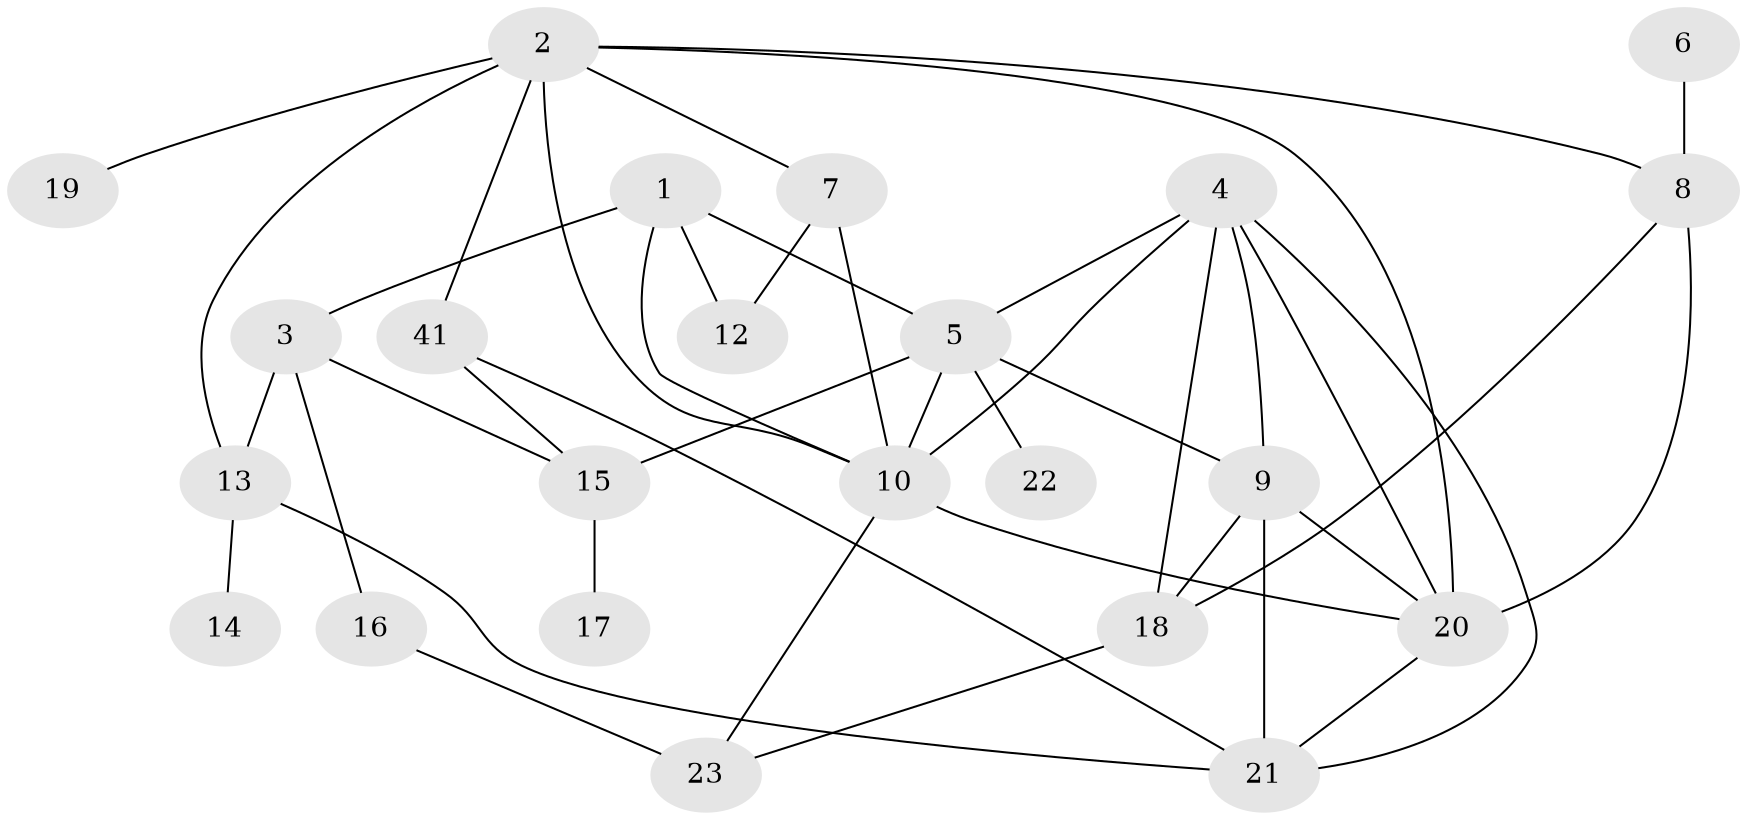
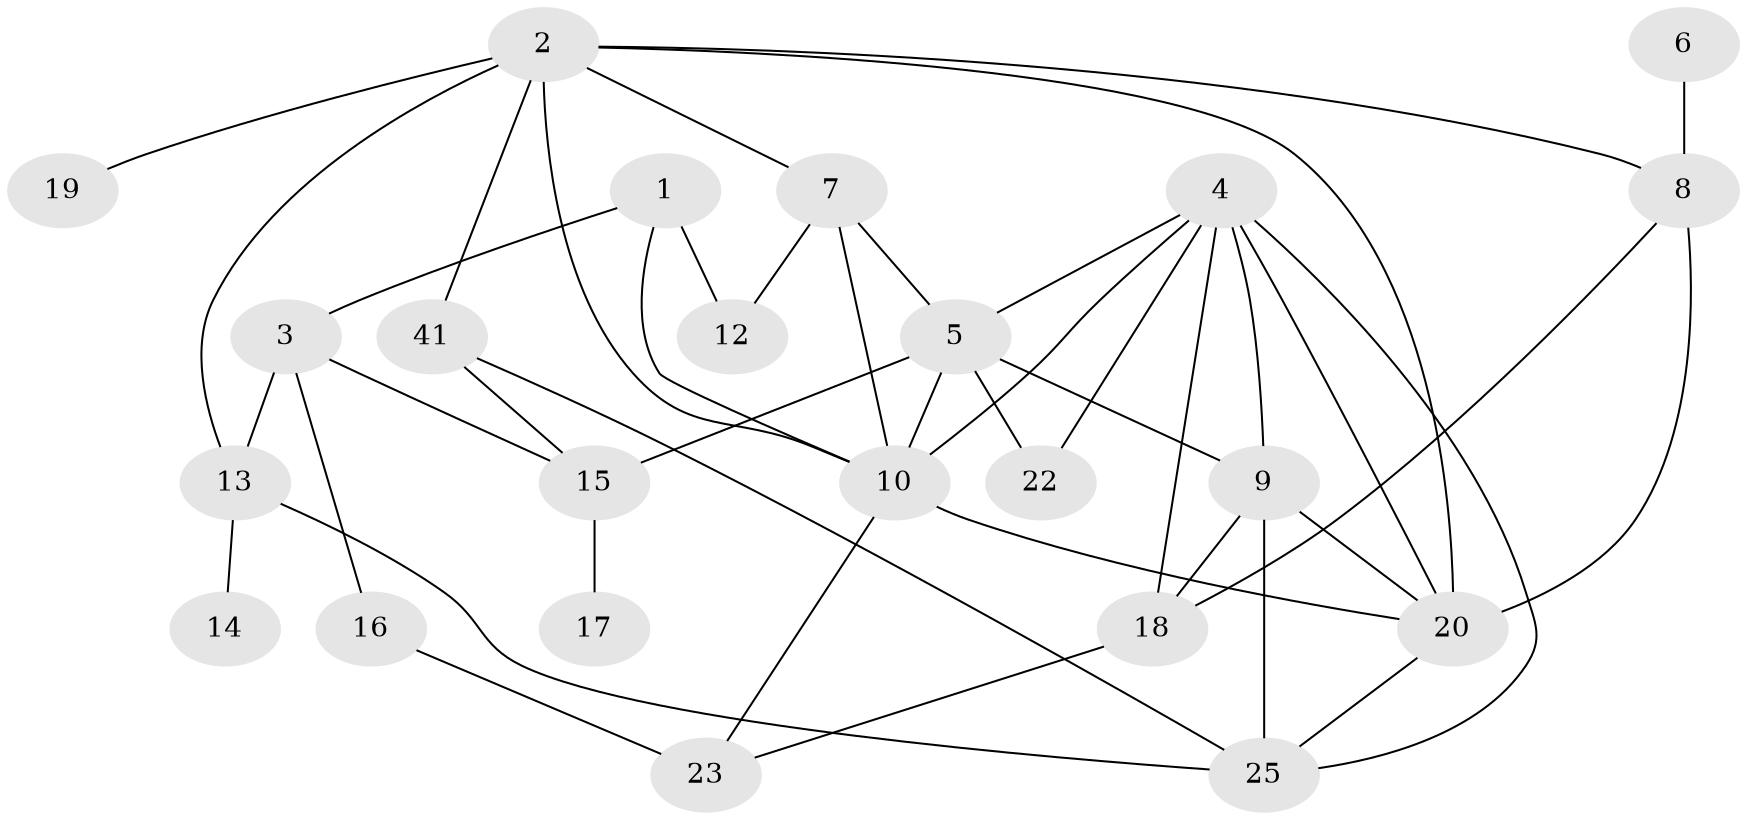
(811, 264) -> (894, 264)
none -> (1131, 337)
(1264, 775) -> (1264, 775)
